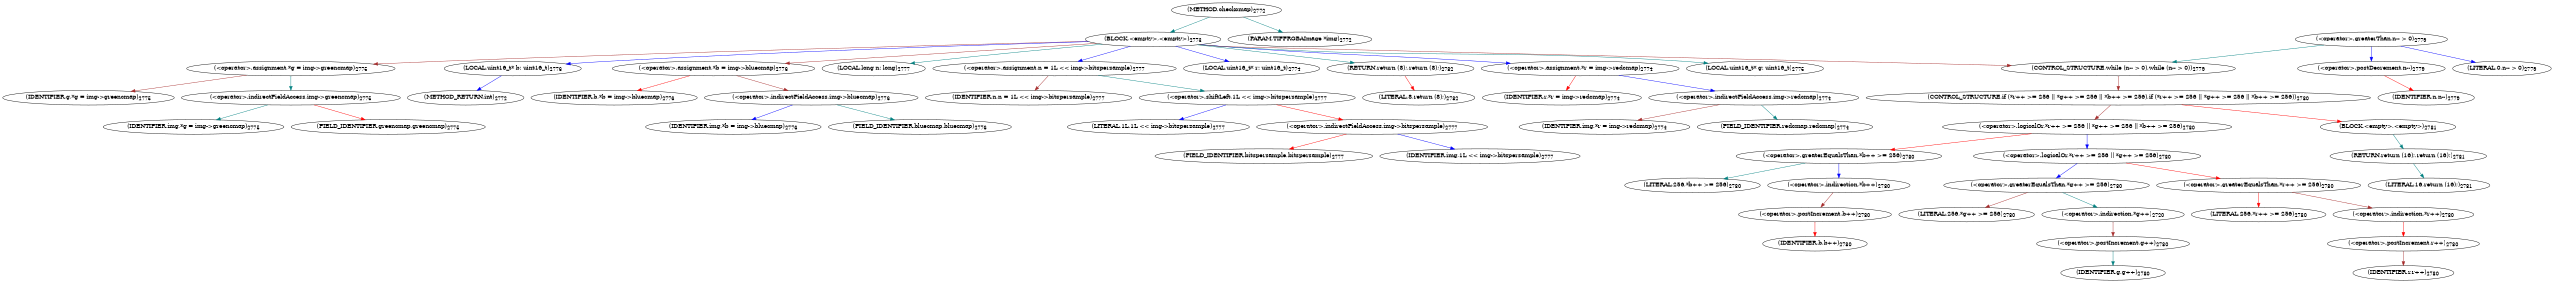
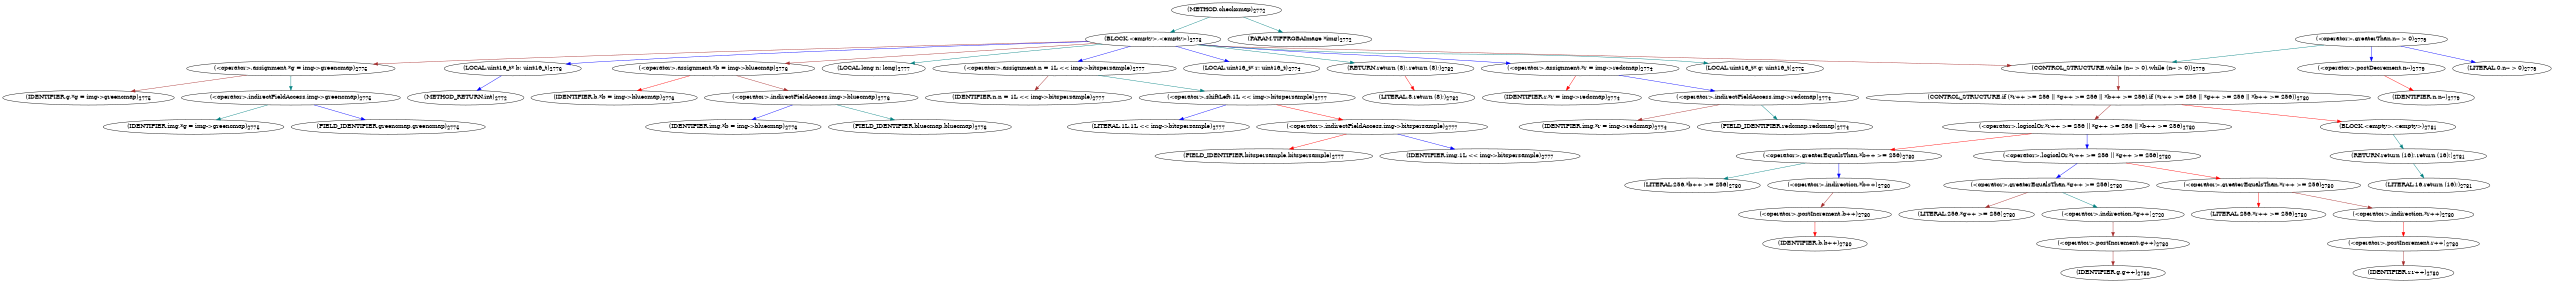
(338, 112) -> (338, 112)
(2113, 256) -> (2113, 256)
